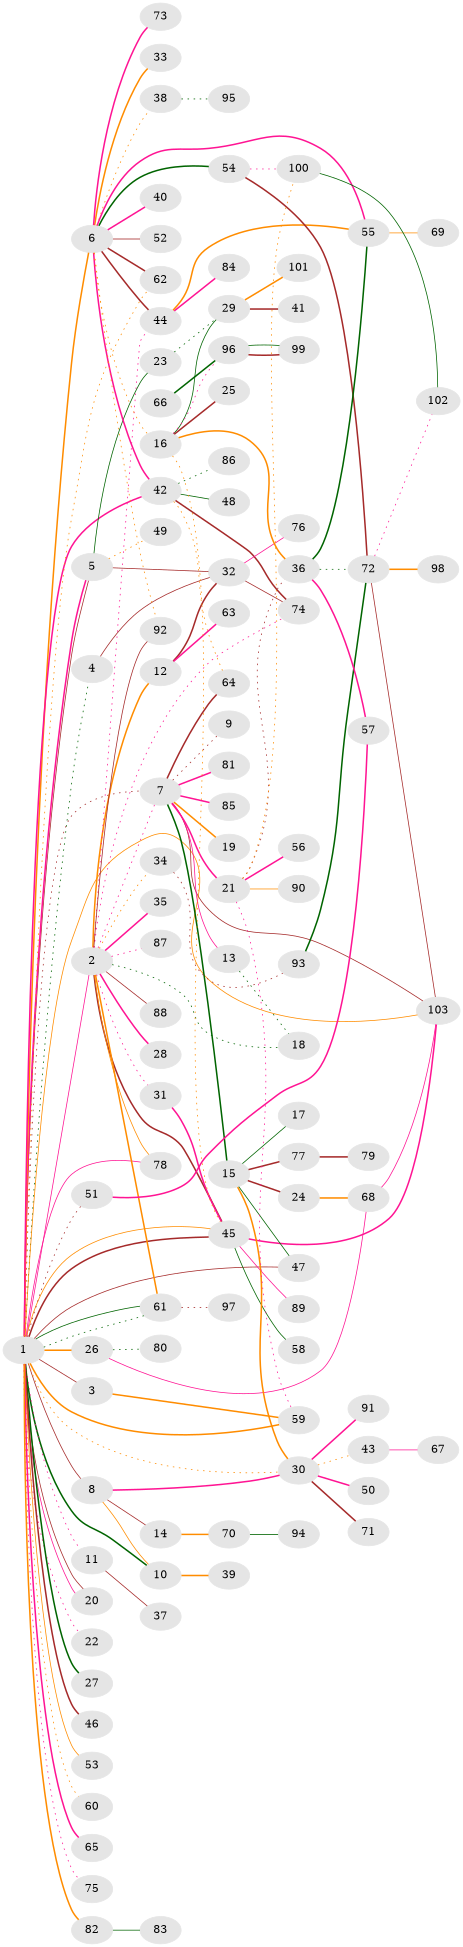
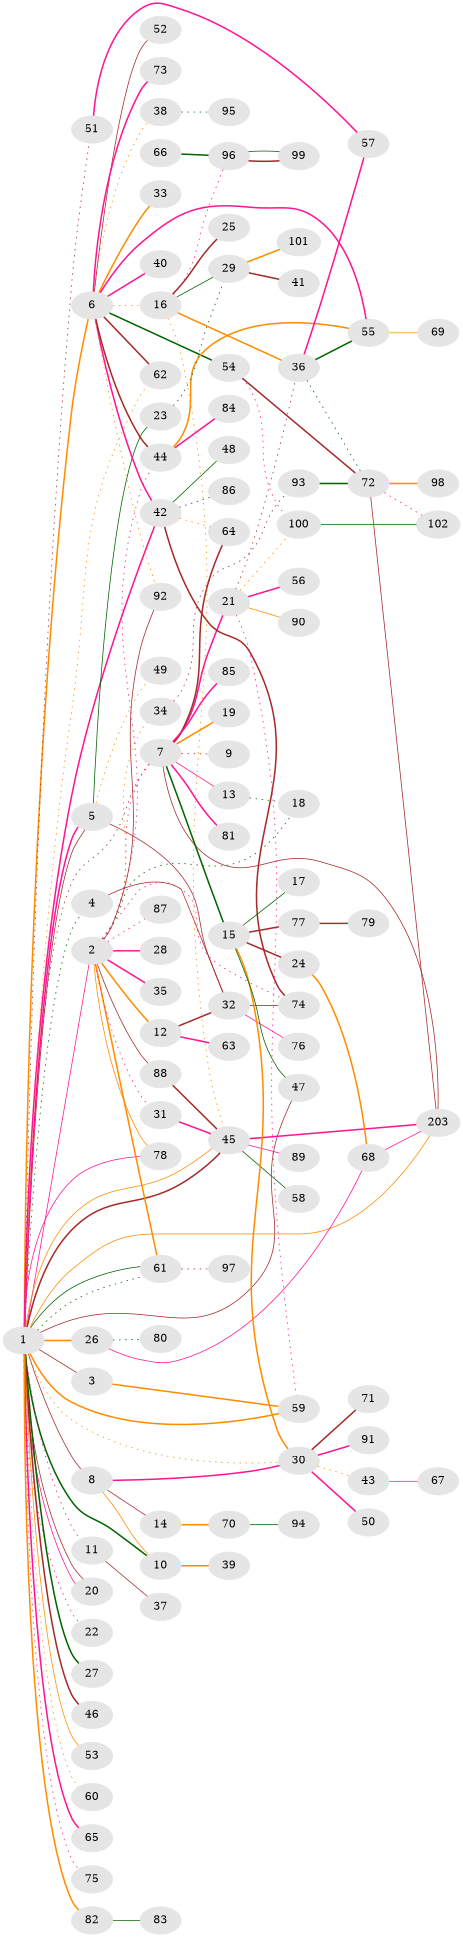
(438, 1011) -> (438, 1123)
(137, 1111) -> (195, 1107)
